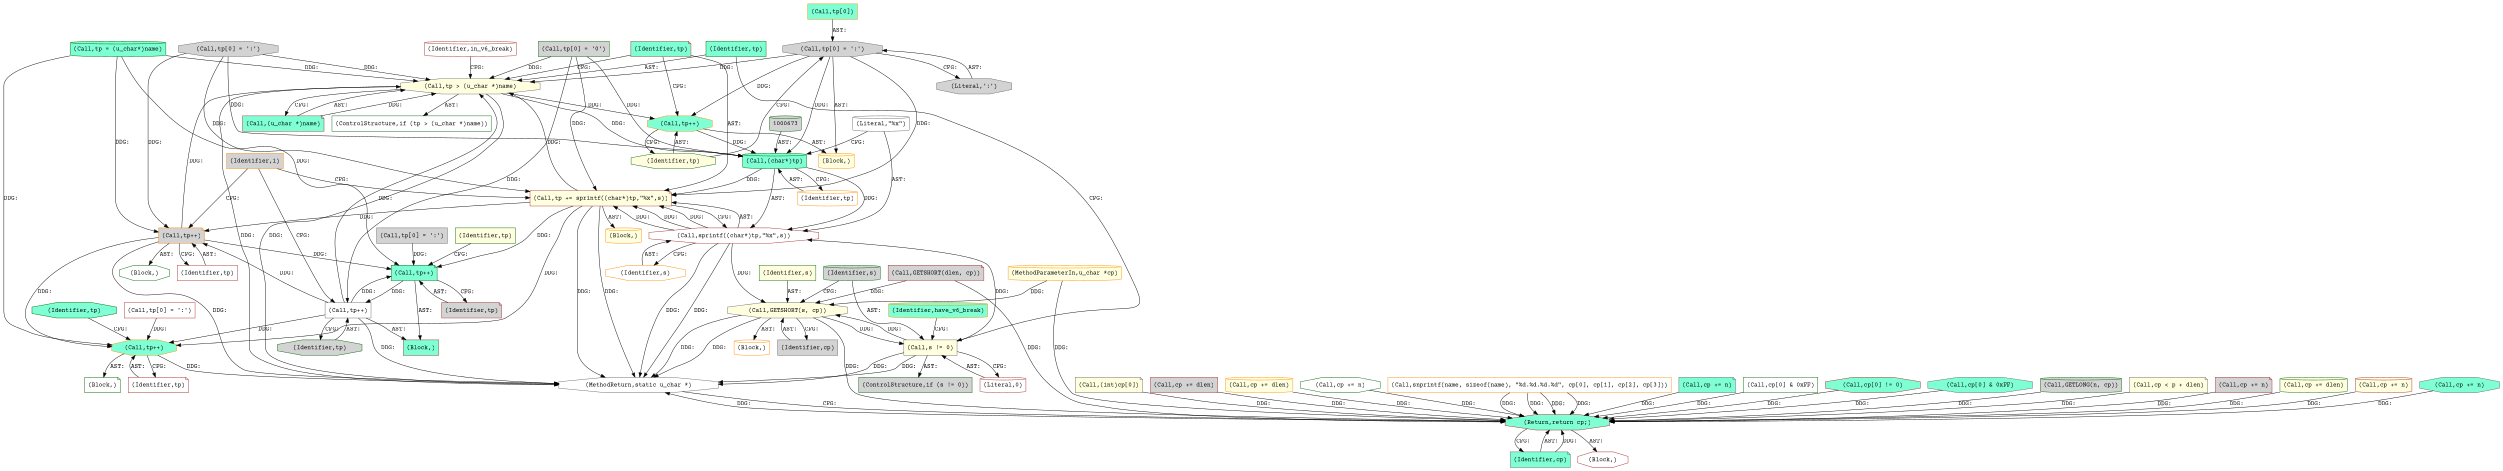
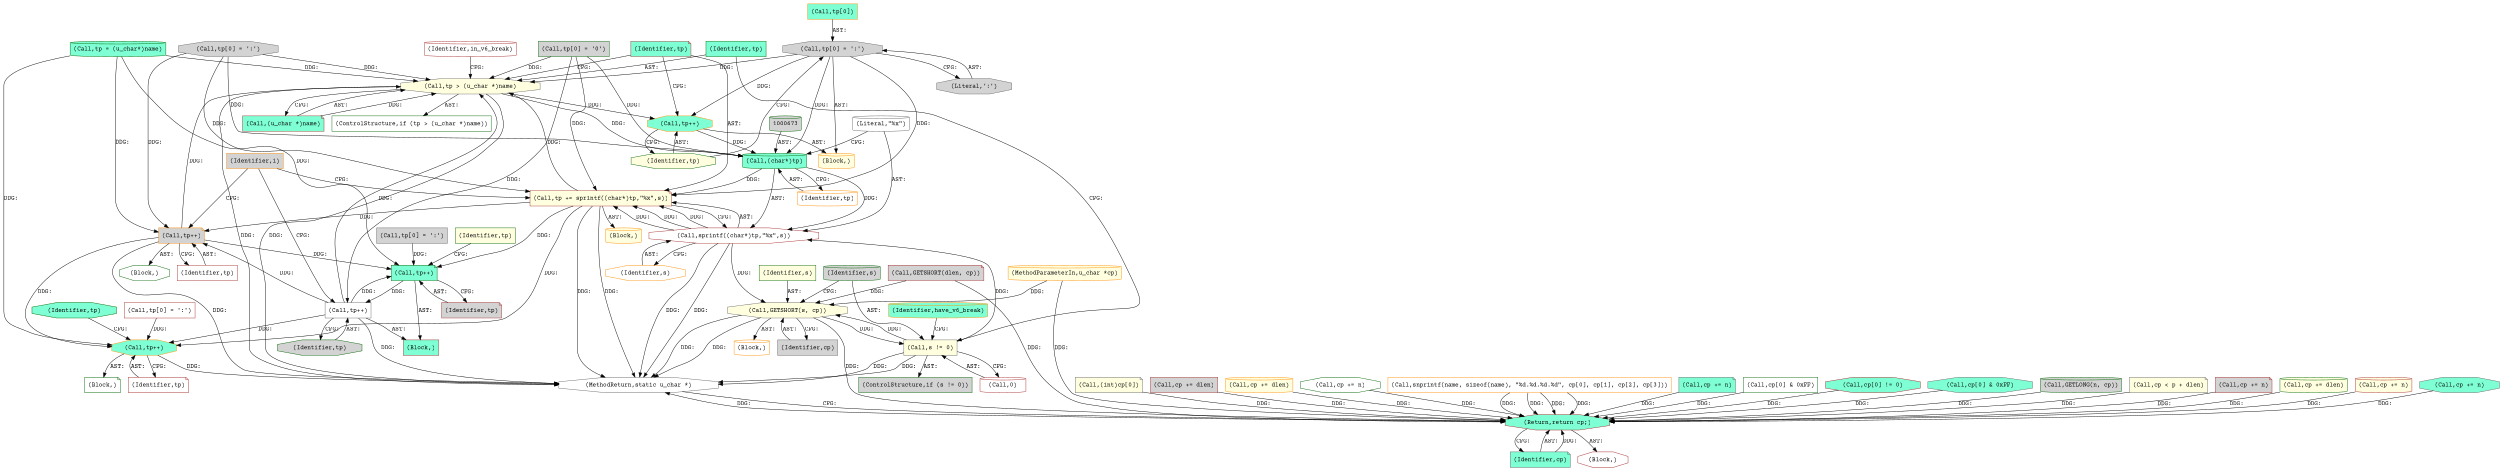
(1003, 385) -> (1003, 385)
